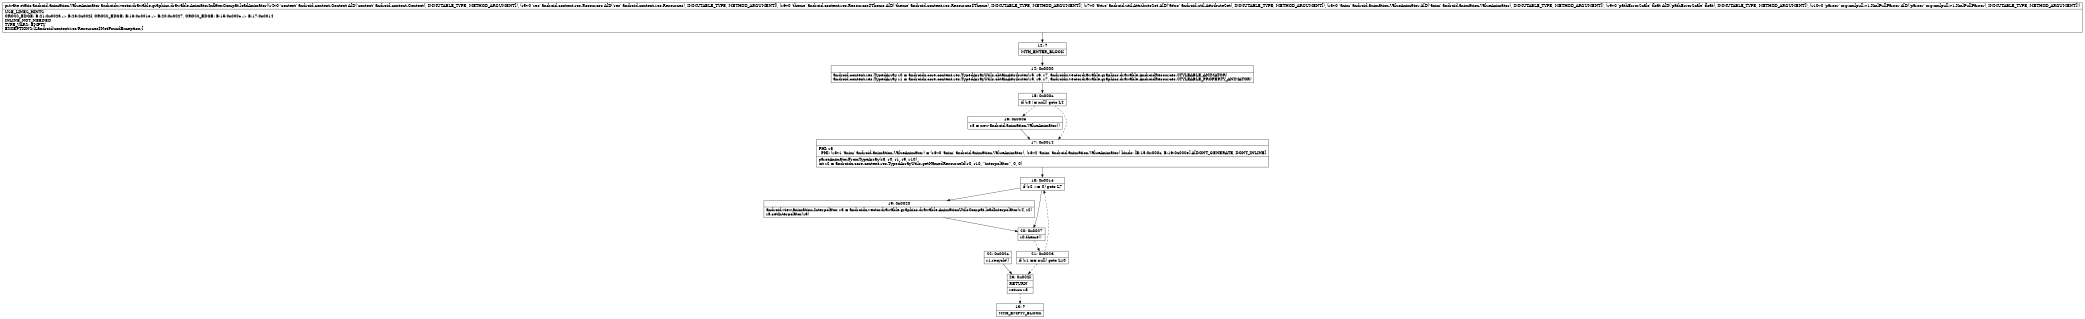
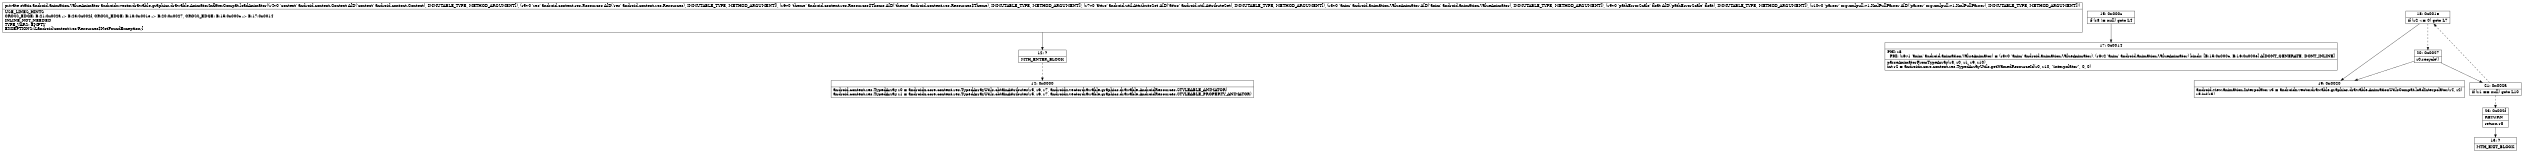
(1042, 59) -> (1042, 70)
(1042, 87) -> none
(1066, 120) -> (2111, 32)
(1015, 123) -> none
(1042, 171) -> none
(1039, 208) -> (2428, 35)
(788, 214) -> (2206, 94)
(979, 224) -> (2386, 70)
(1031, 237) -> (2428, 59)
(1036, 245) -> (2460, 72)
(998, 258) -> none
(1020, 297) -> (2495, 131)
(1020, 313) -> (2495, 147)
